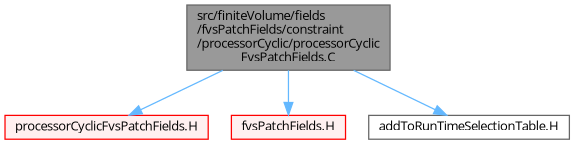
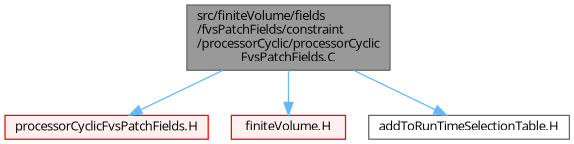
(288, 127) -> (288, 127)
